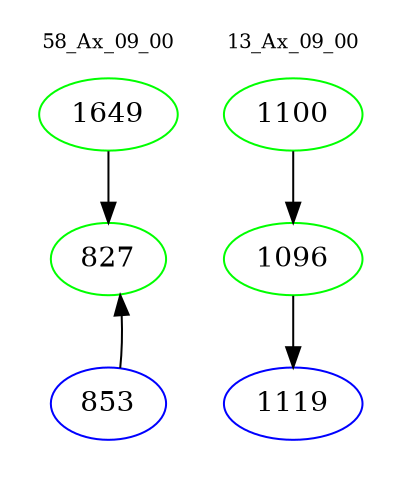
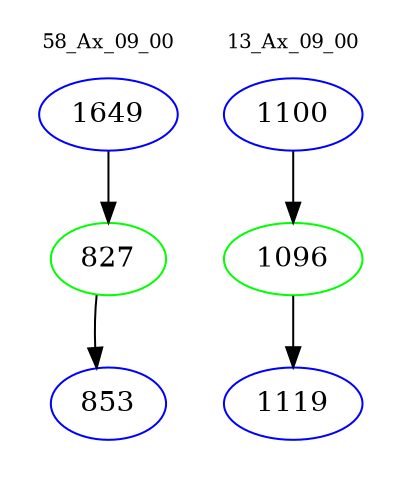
(108, 114) -> (108, 114)
(293, 114) -> (293, 114)
(122, 342) -> (95, 321)
